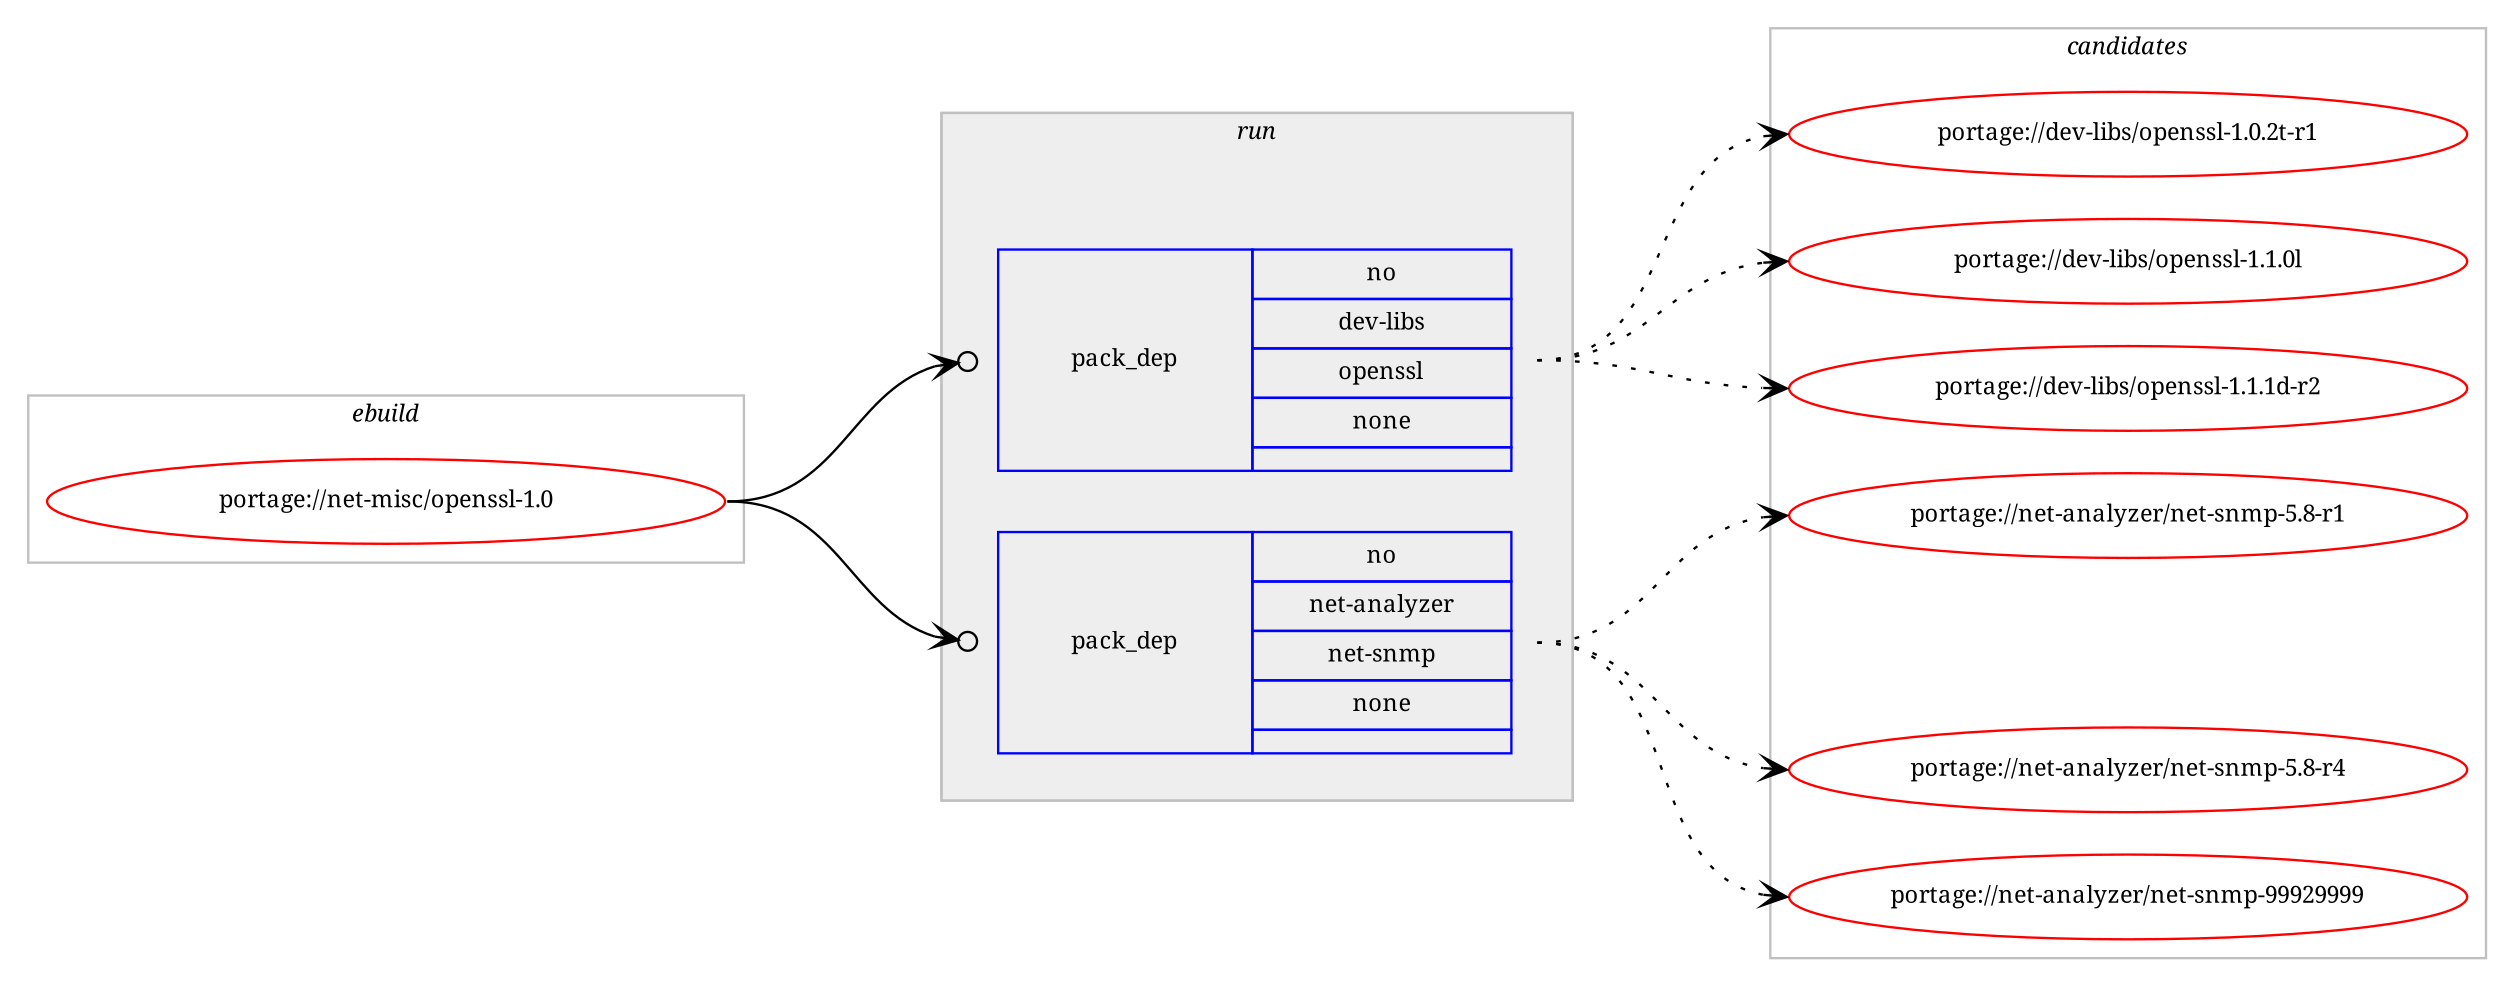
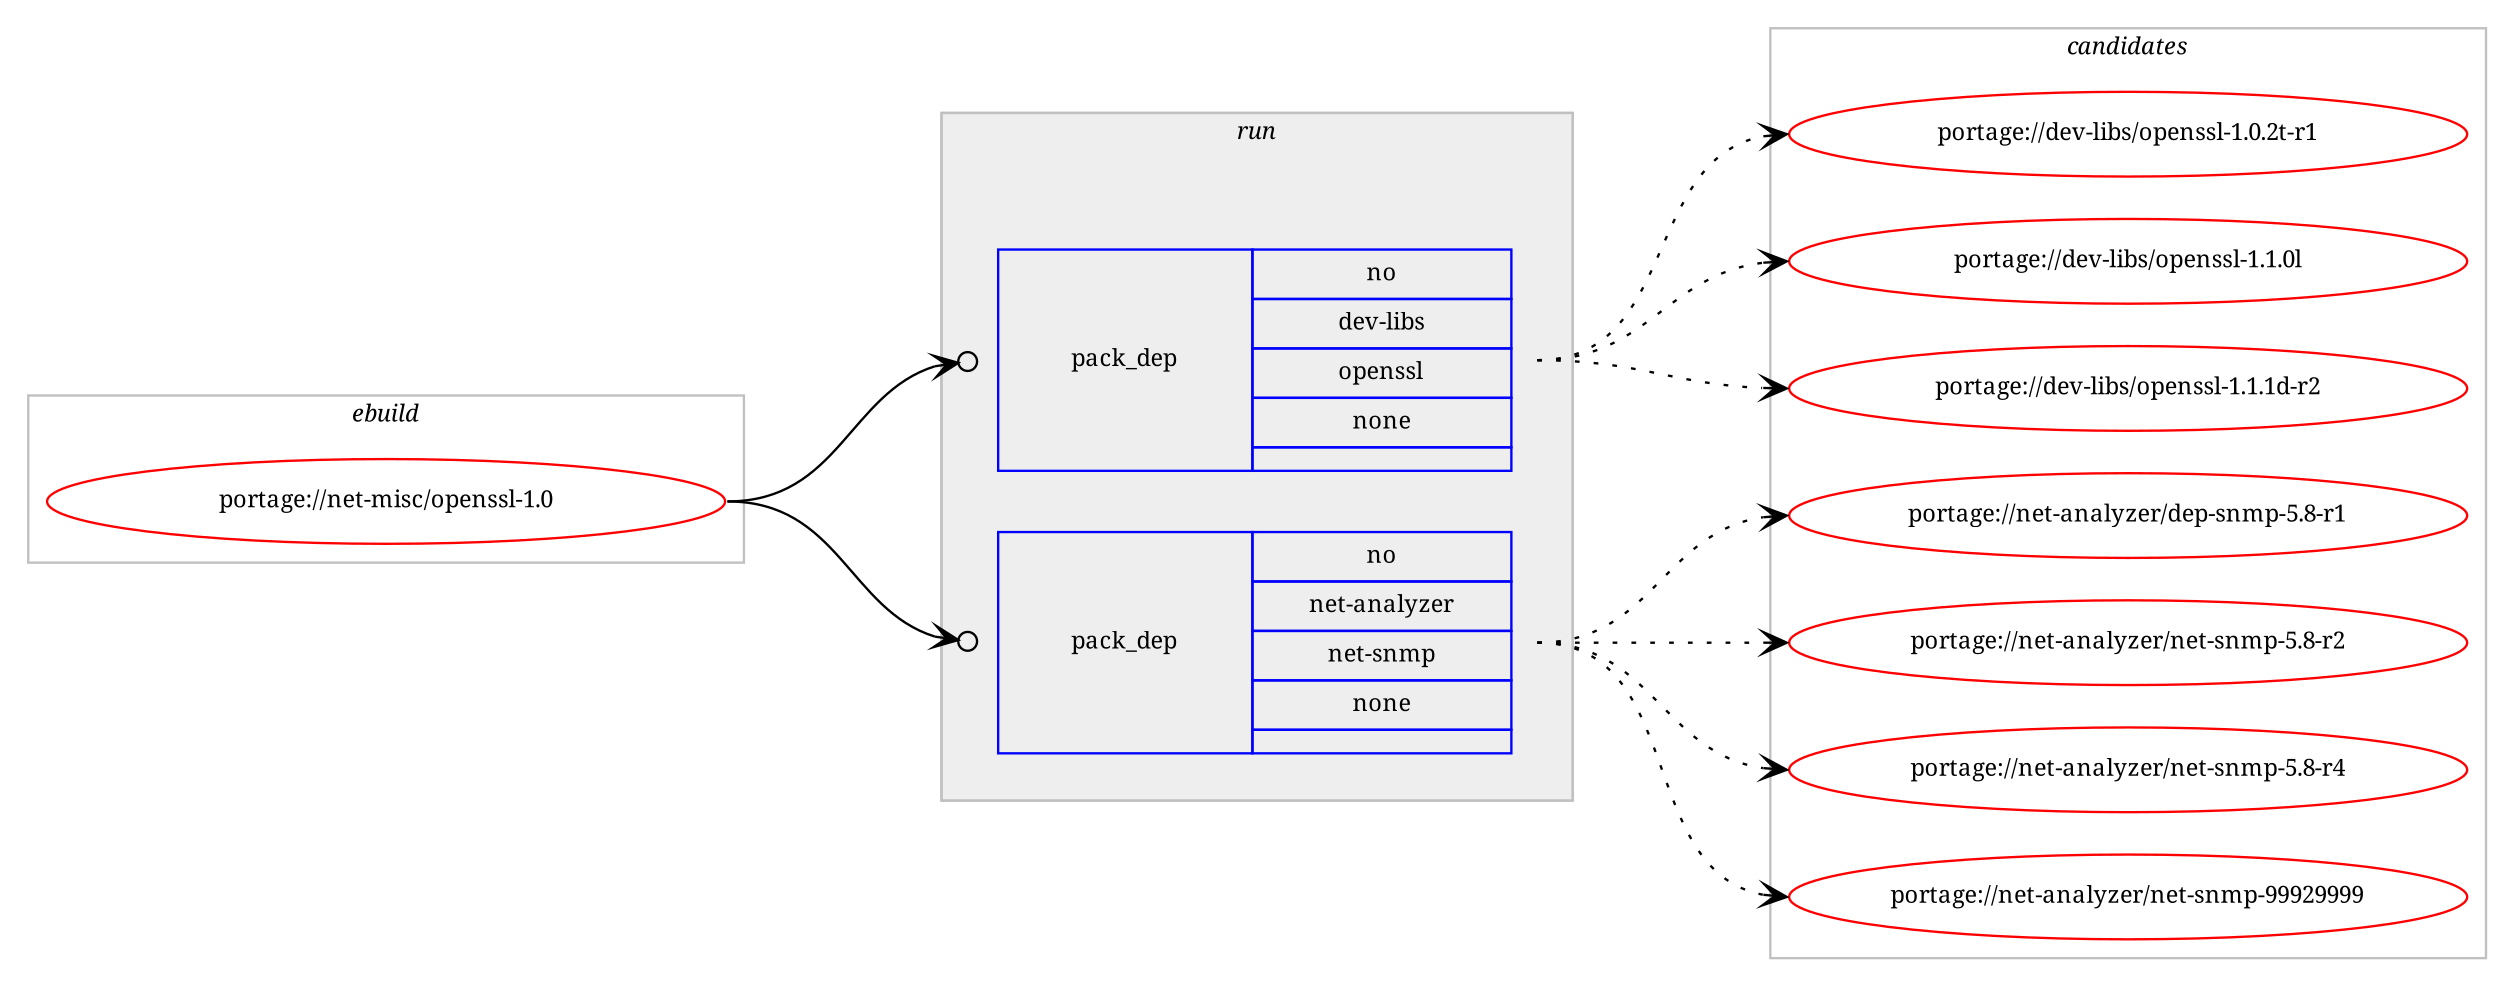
(2128, 516) -> (2128, 516)
none -> (2128, 643)
